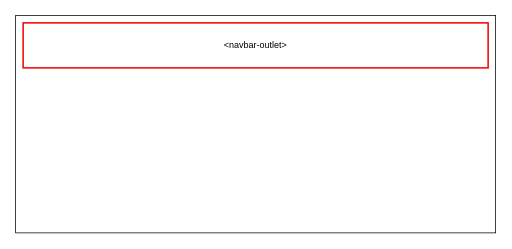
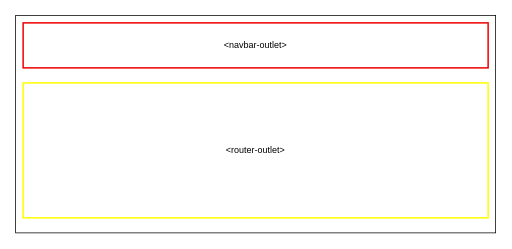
none -> (255, 150)
